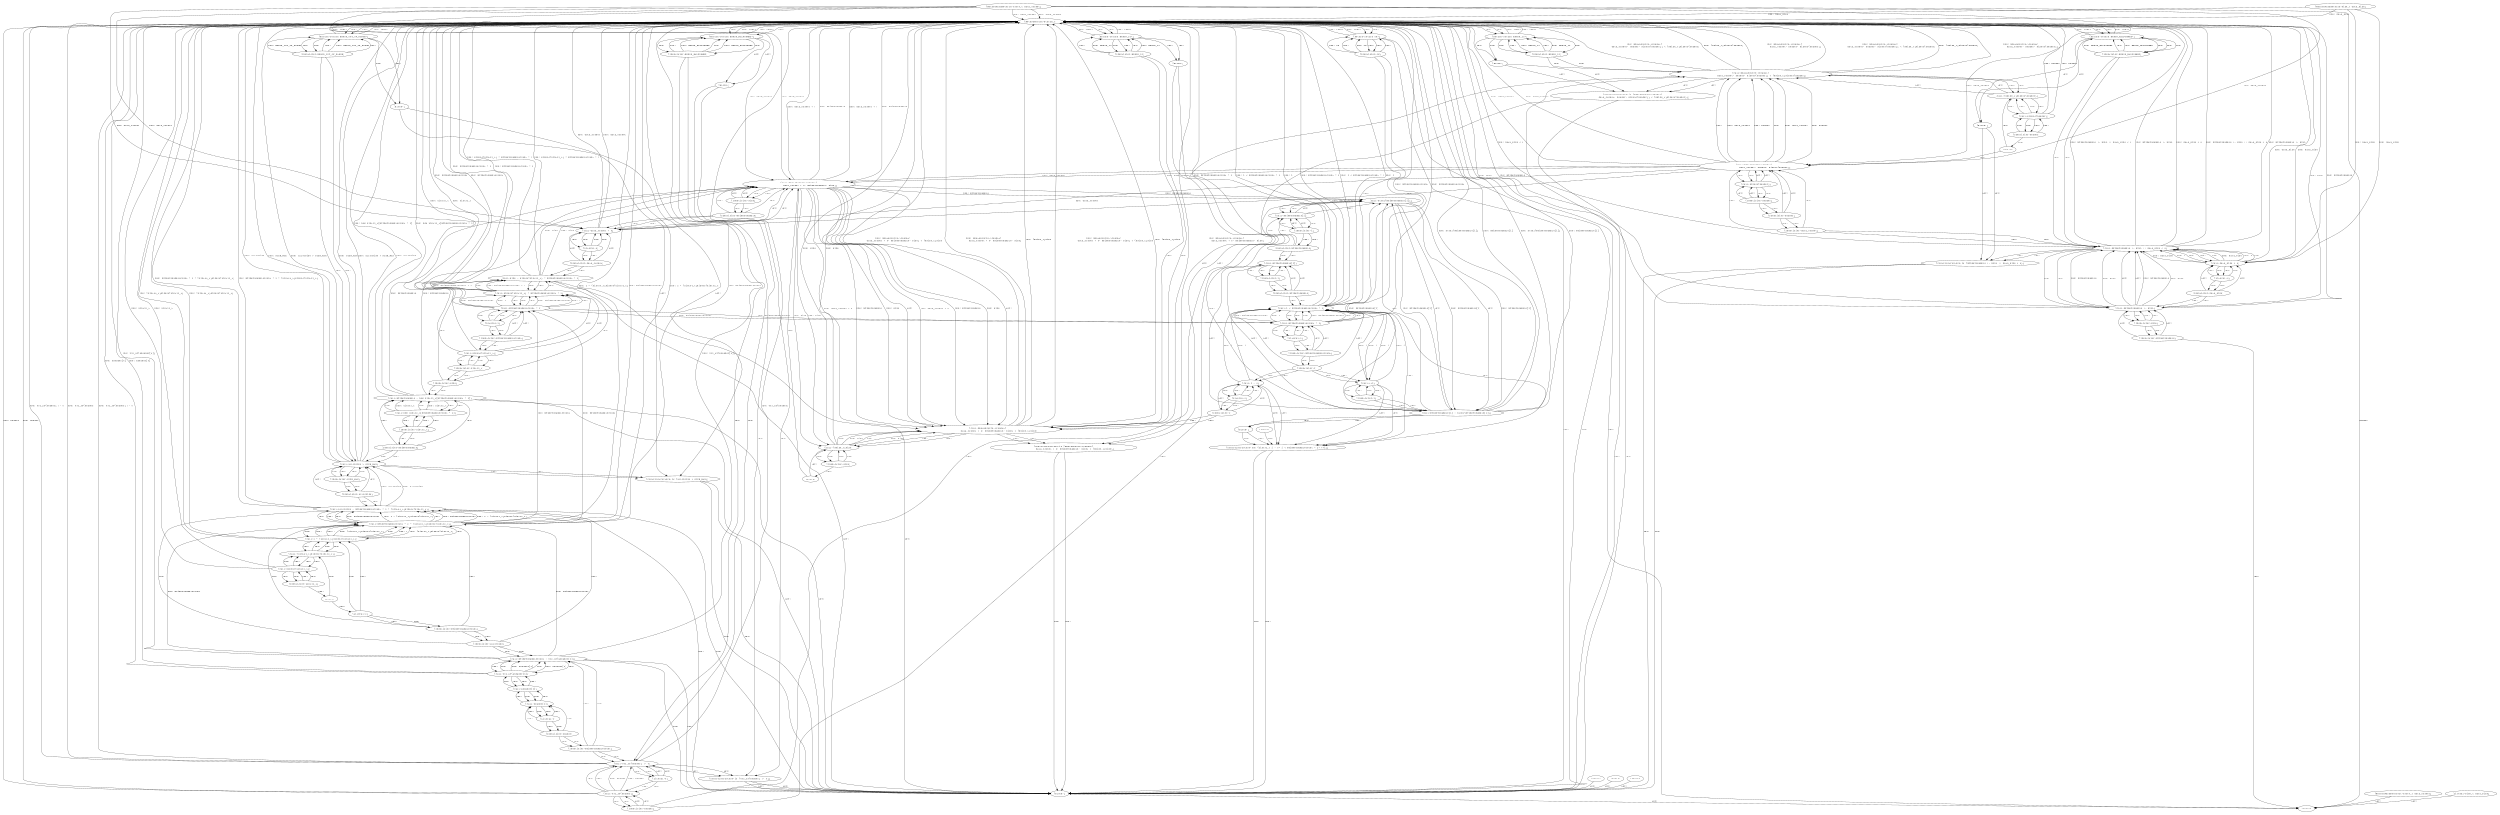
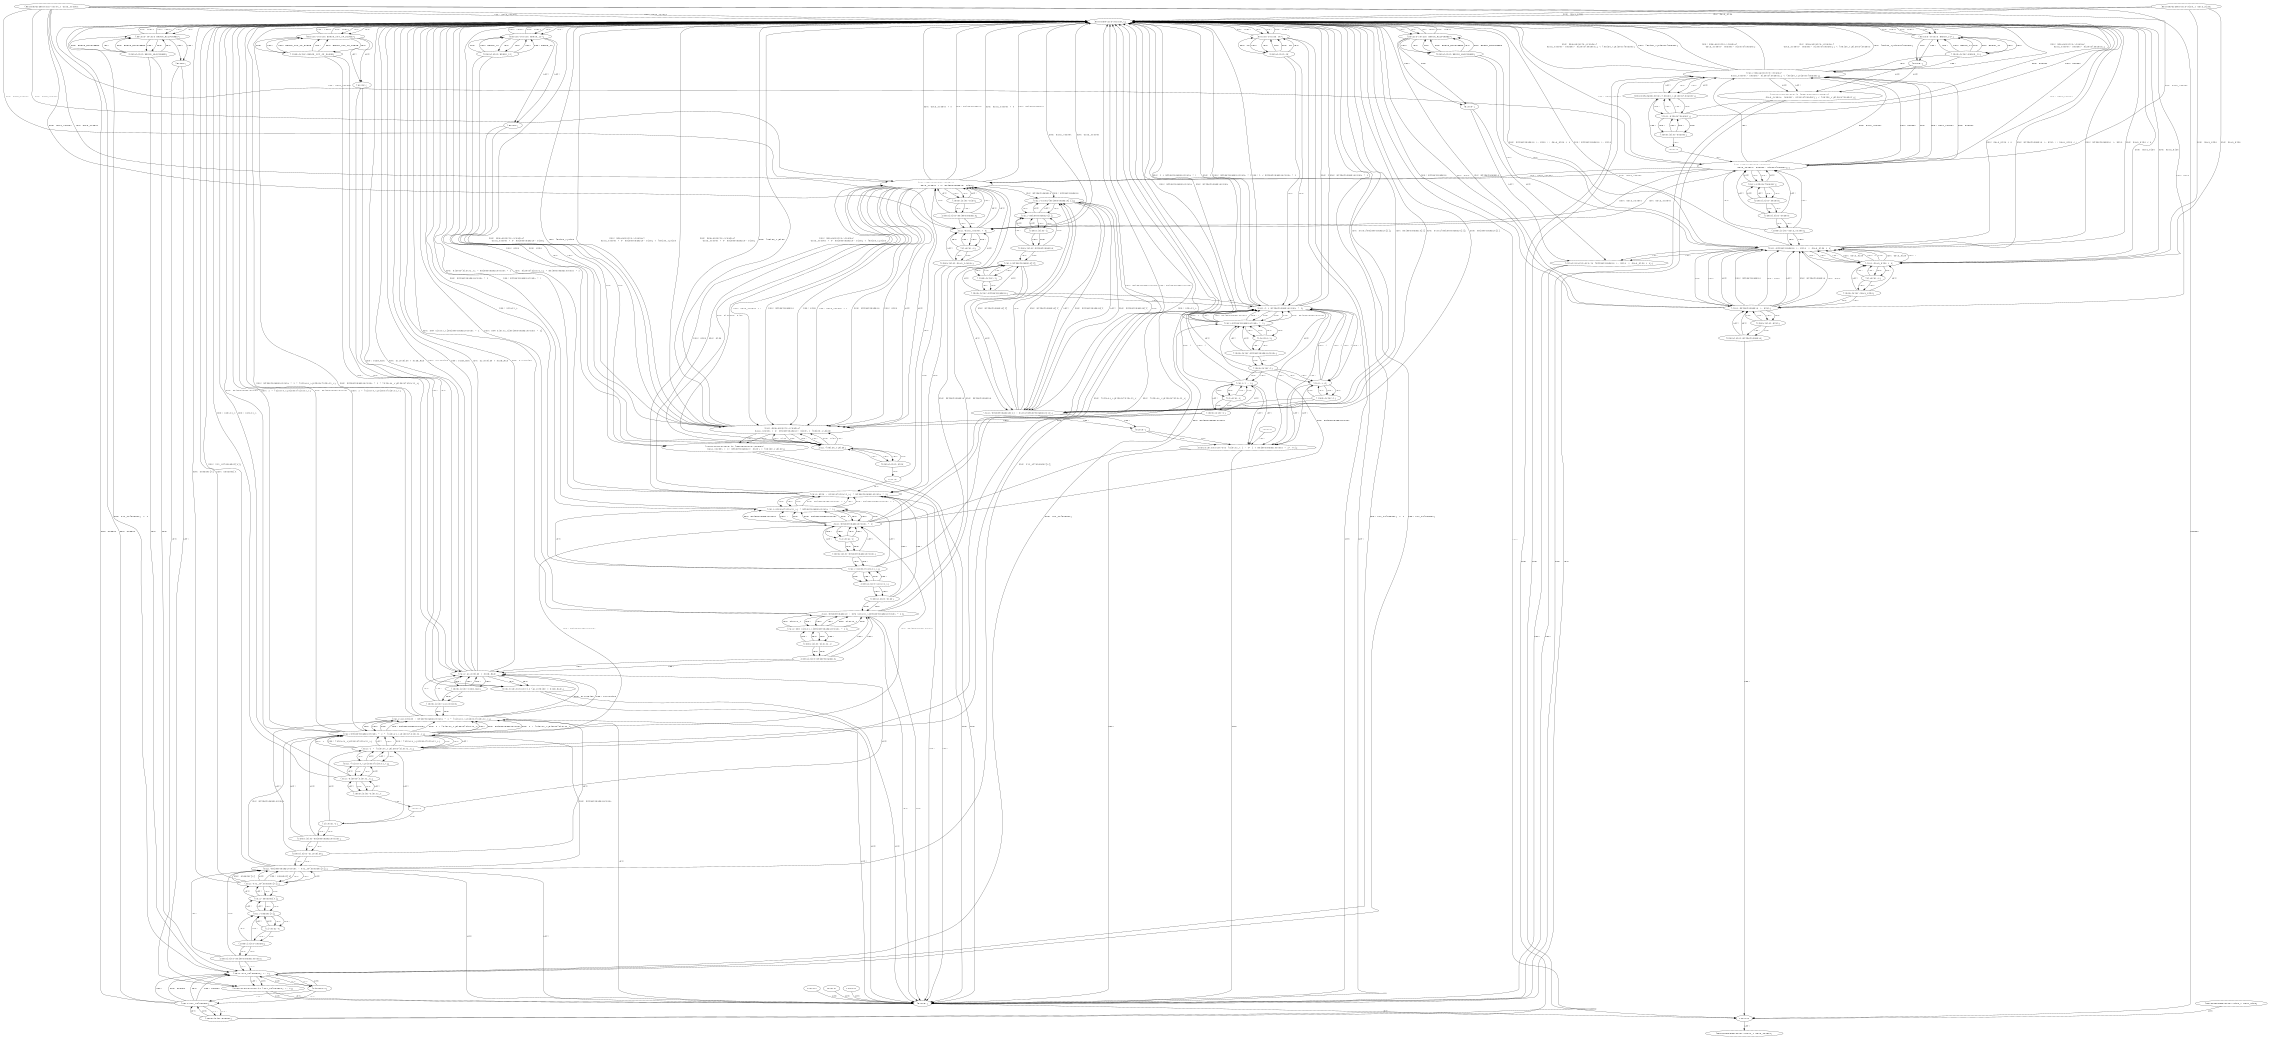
(2017, 96) -> (1665, 96)
(812, 460) -> (873, 486)
(329, 576) -> (849, 762)
(2471, 794) -> (2231, 1003)
(2354, 804) -> (1744, 1025)
